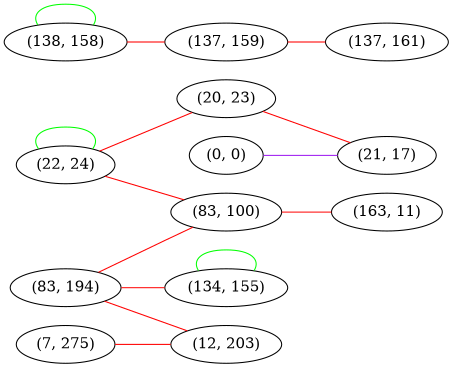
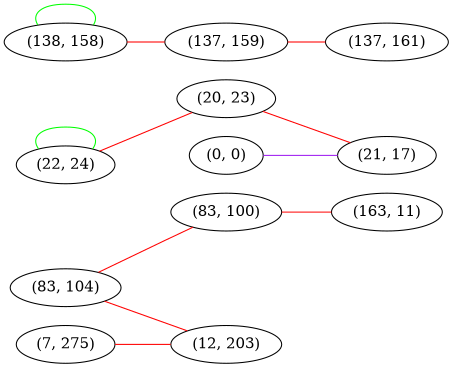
(145, 188) -> none
(66, 288) -> (66, 288)
(226, 288) -> none
